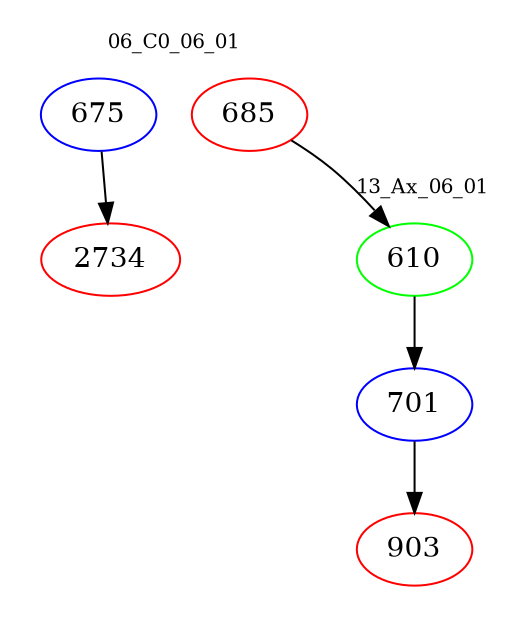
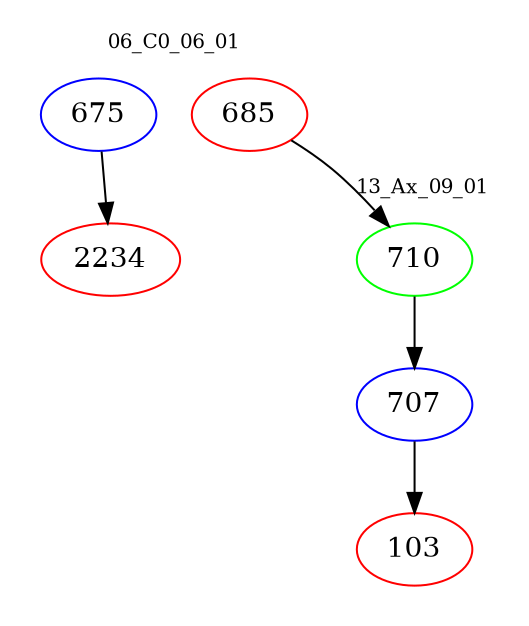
(423, 188) -> (423, 188)
(111, 260) -> (111, 260)
(415, 260) -> (415, 260)
(415, 405) -> (415, 405)
(415, 549) -> (415, 549)
